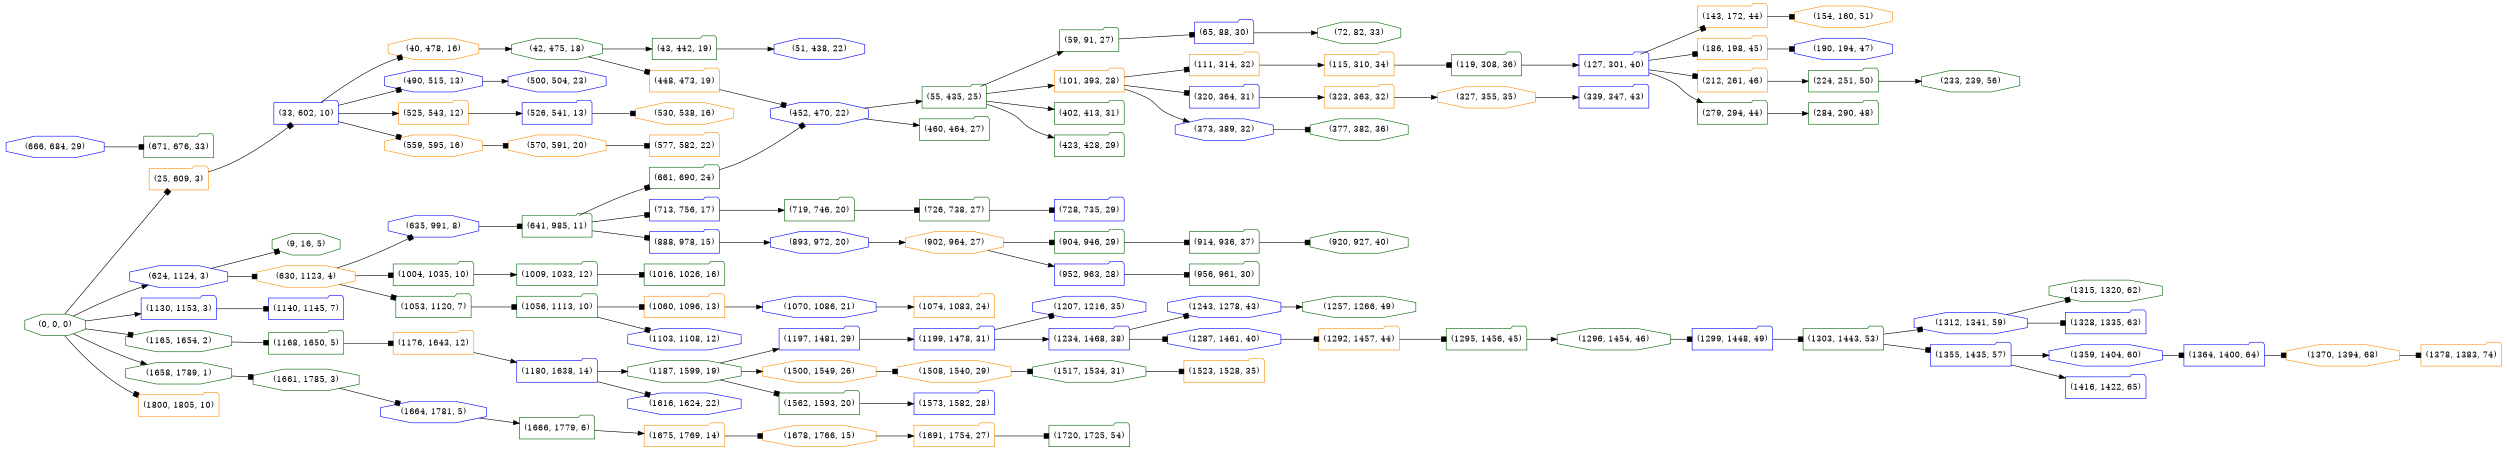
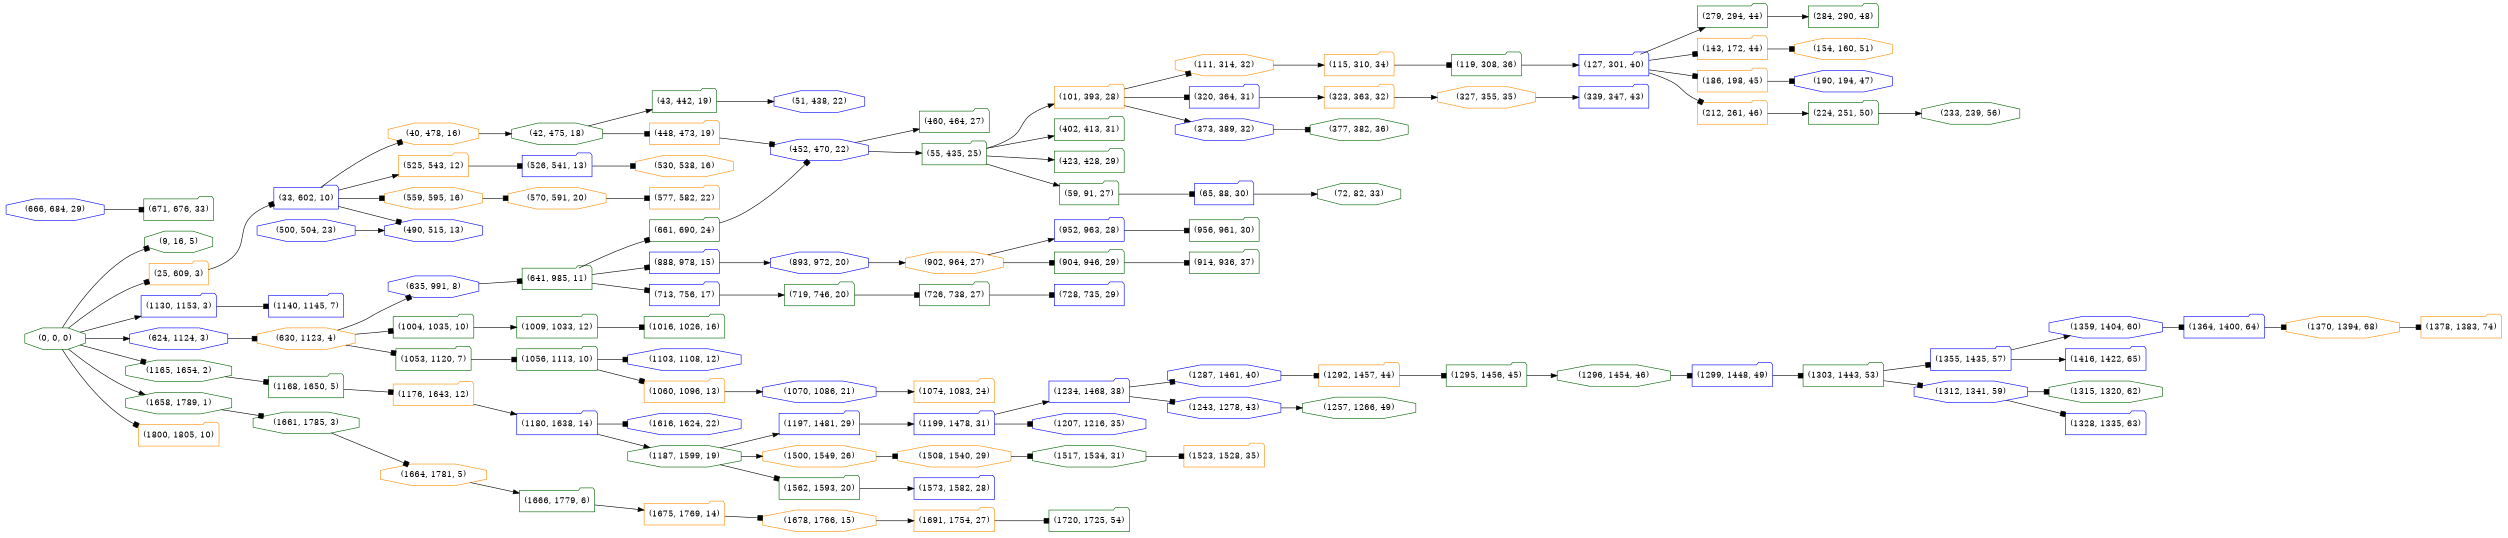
(1224, 65) -> (1224, 65)
(492, 81) -> (367, 231)
(492, 113) -> (492, 166)
(1359, 242) -> none
(242, 260) -> (97, 283)
(433, 412) -> (433, 475)
